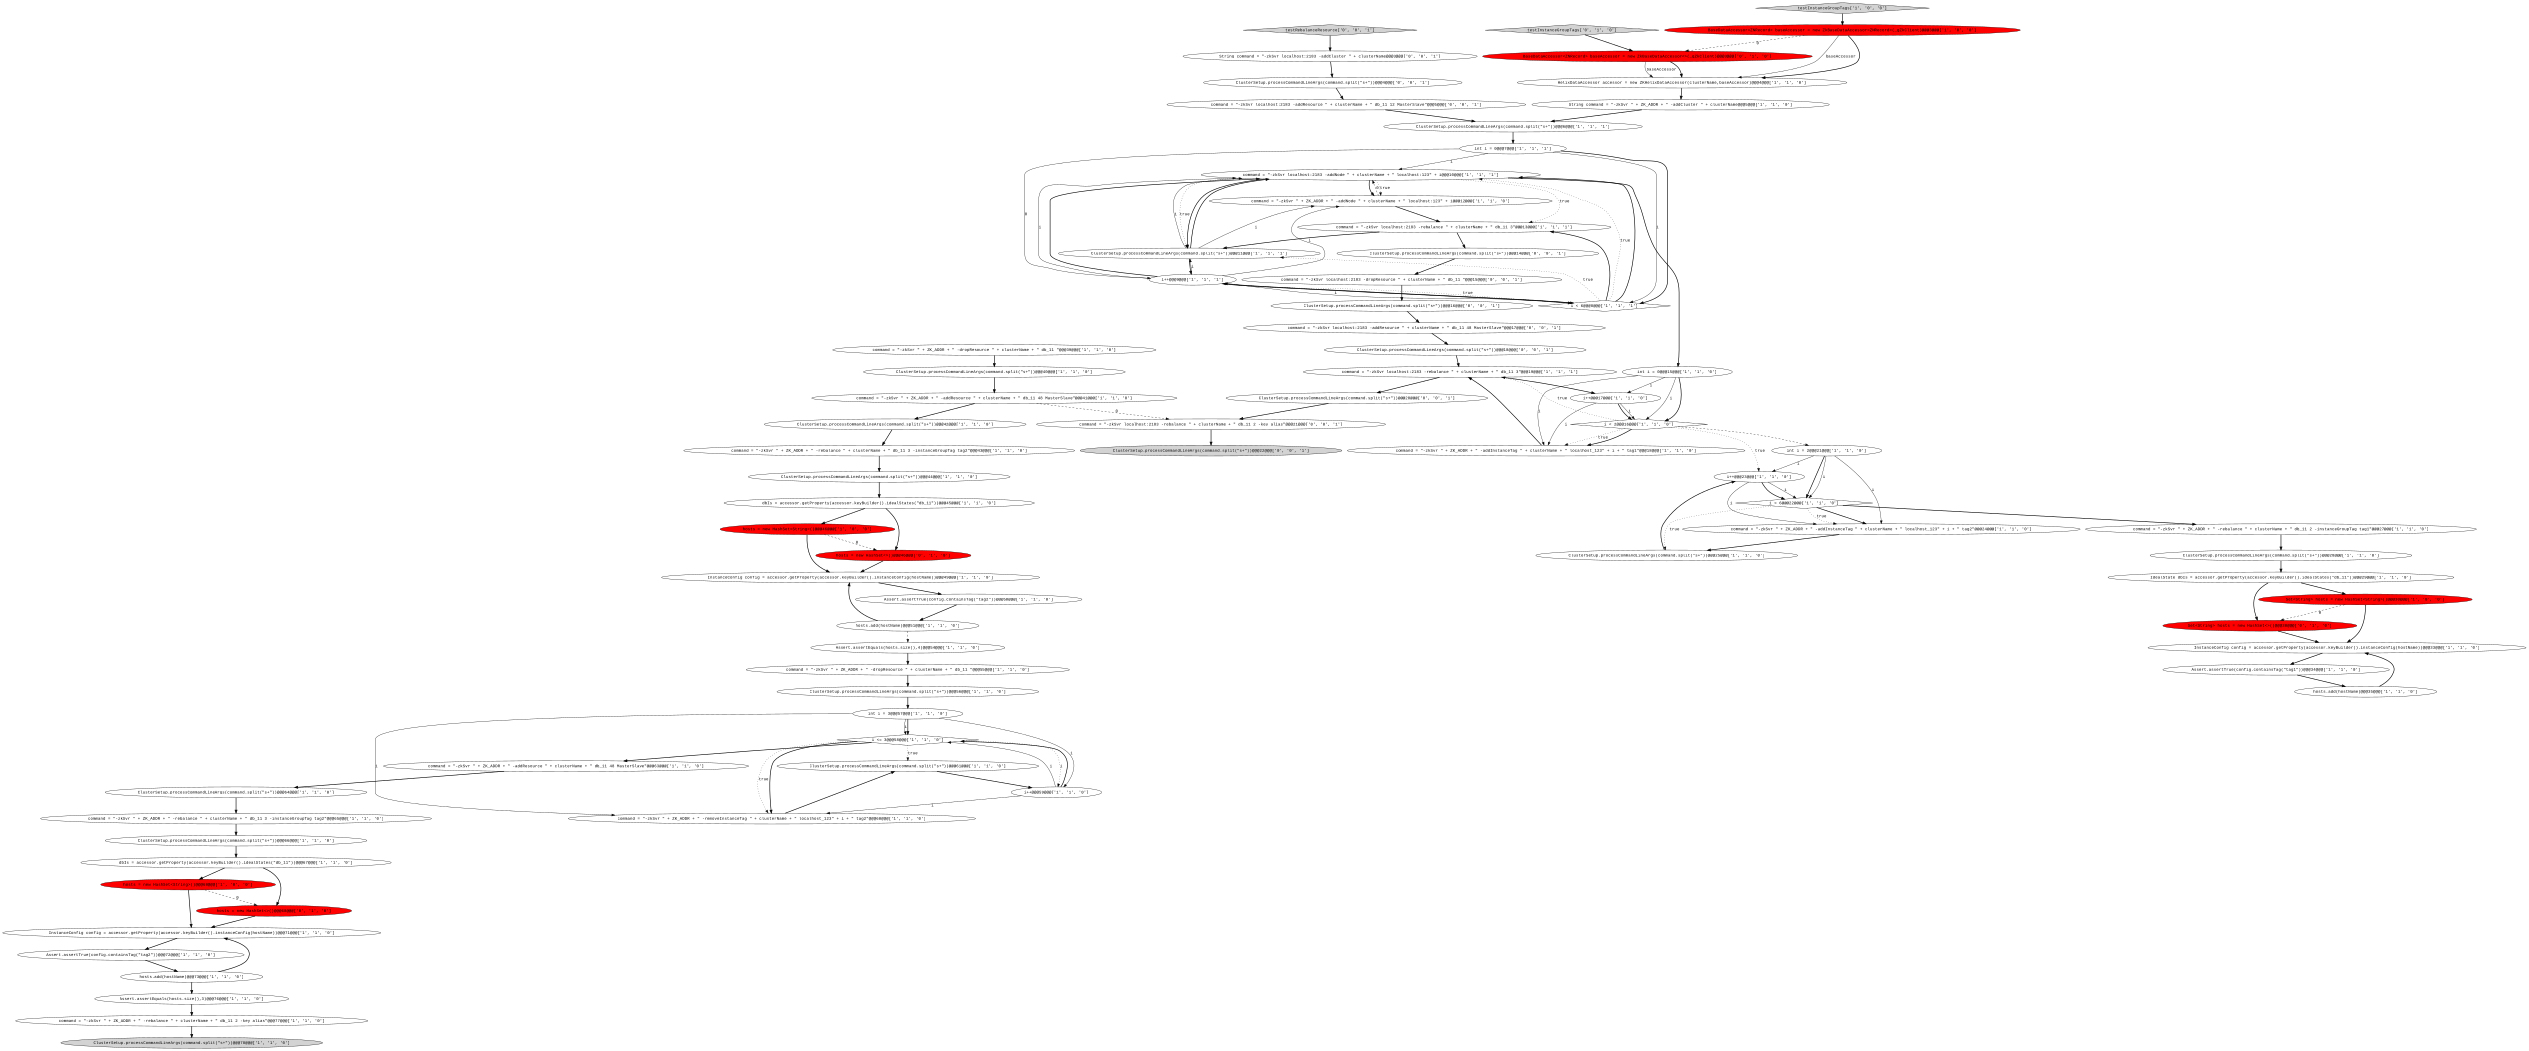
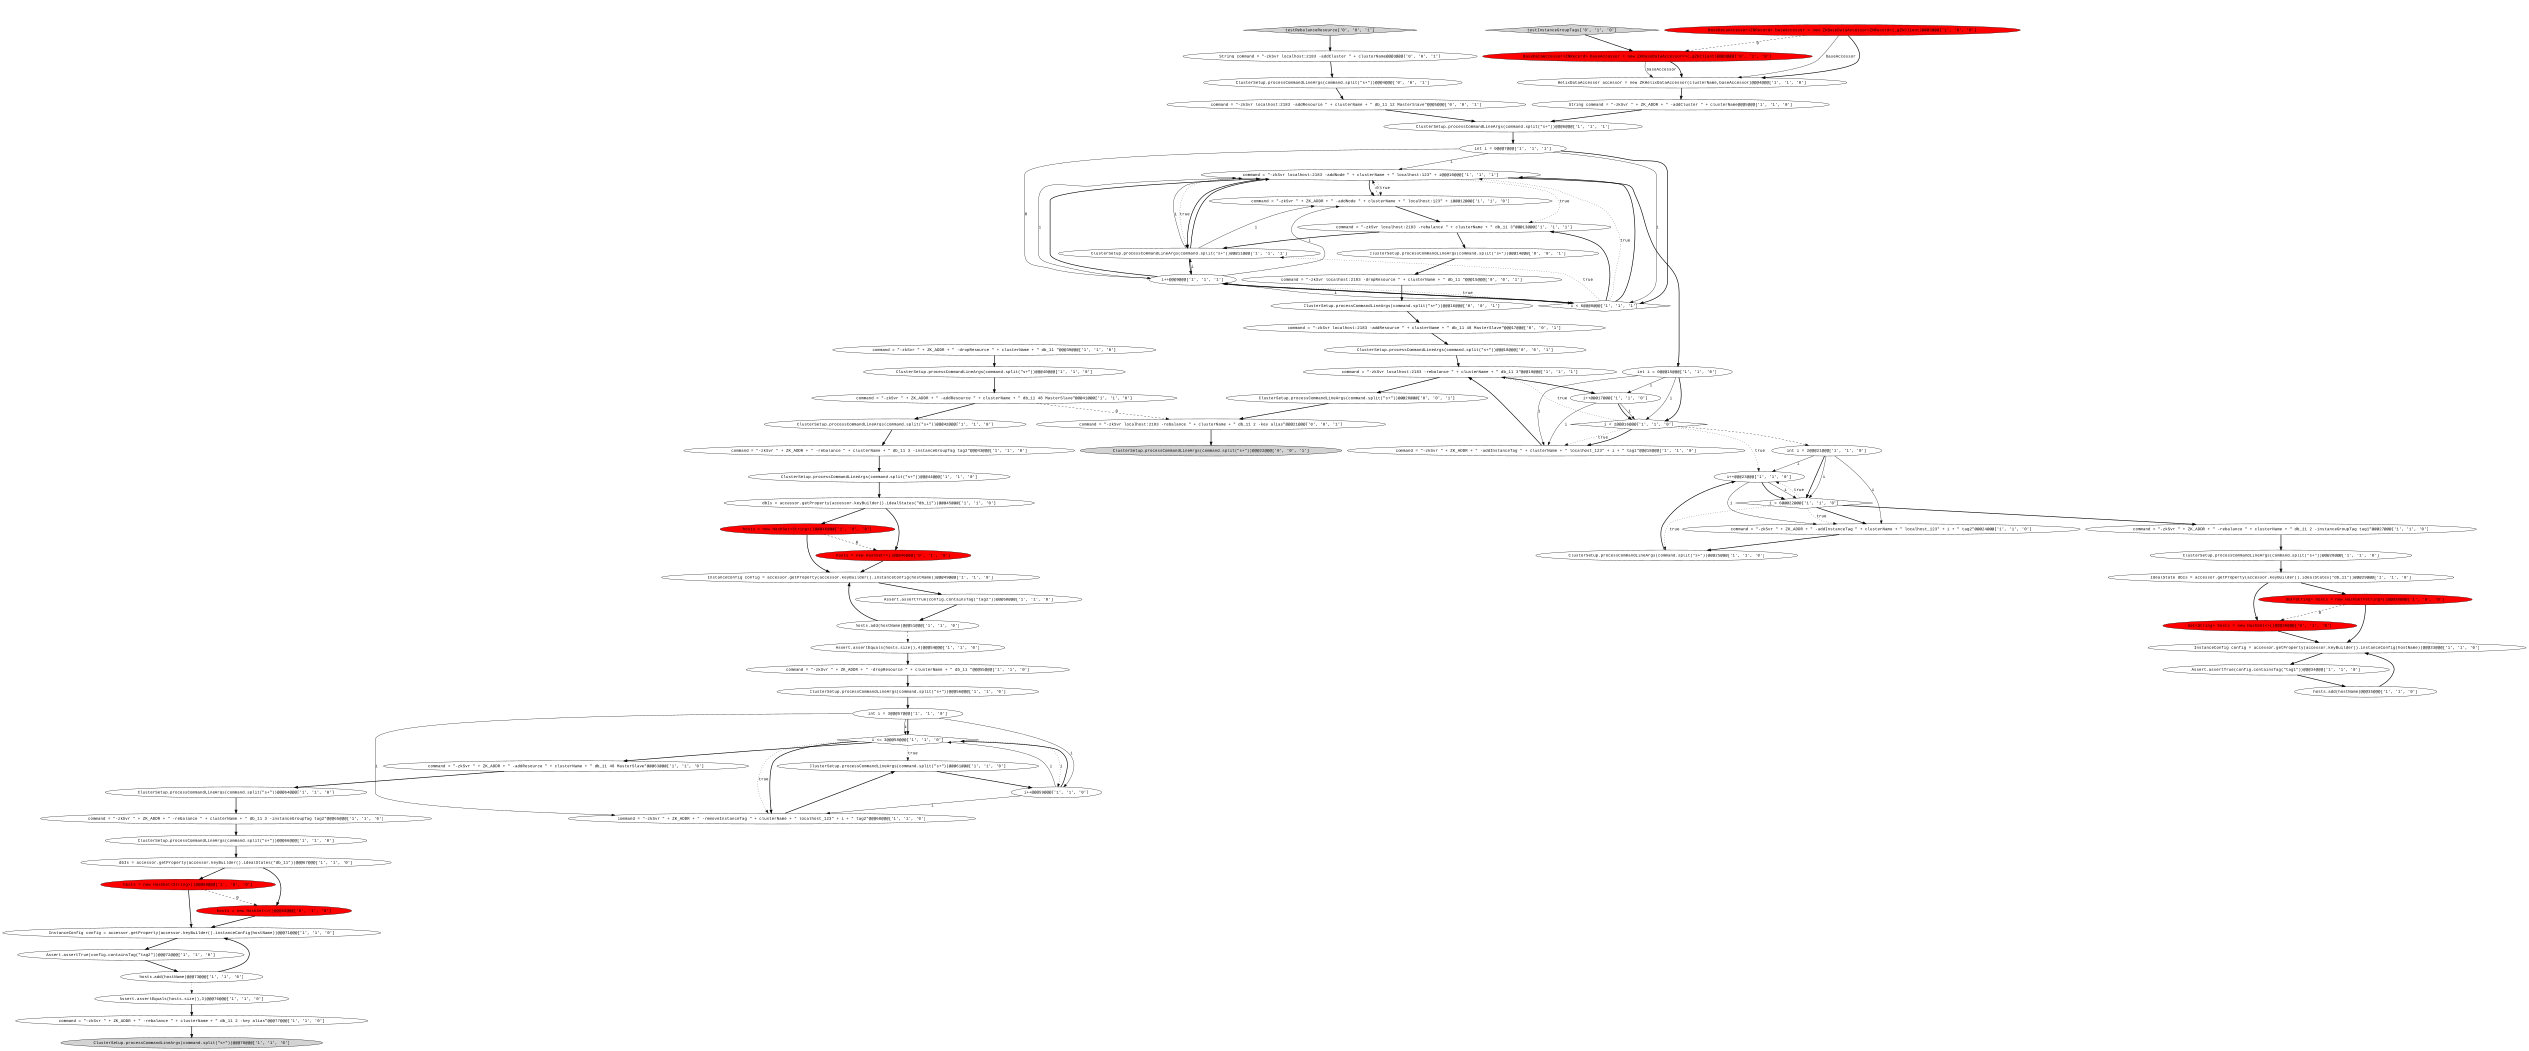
(1842, 8) -> none
none -> (1790, 489)
(192, 986) -> (192, 986)
